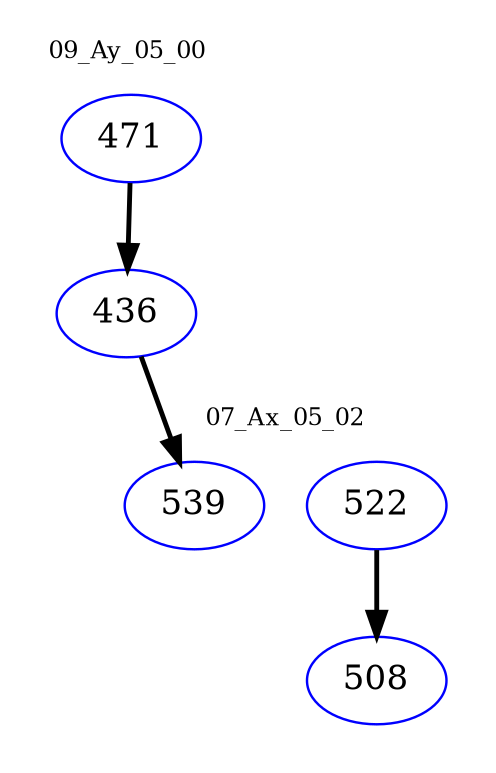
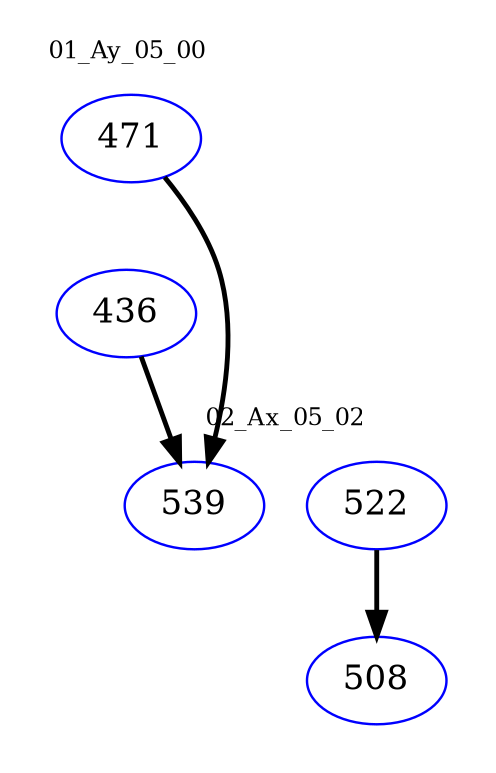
(128, 52) -> (128, 52)
(129, 214) -> (210, 247)
(286, 419) -> (286, 419)
